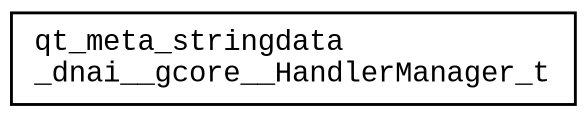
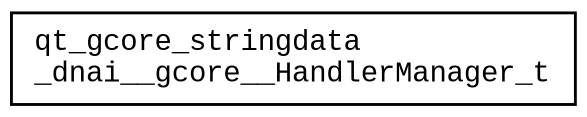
(293, 59) -> (293, 59)
